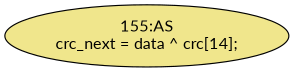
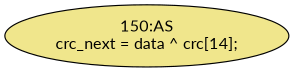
(147, 36) -> (147, 36)
